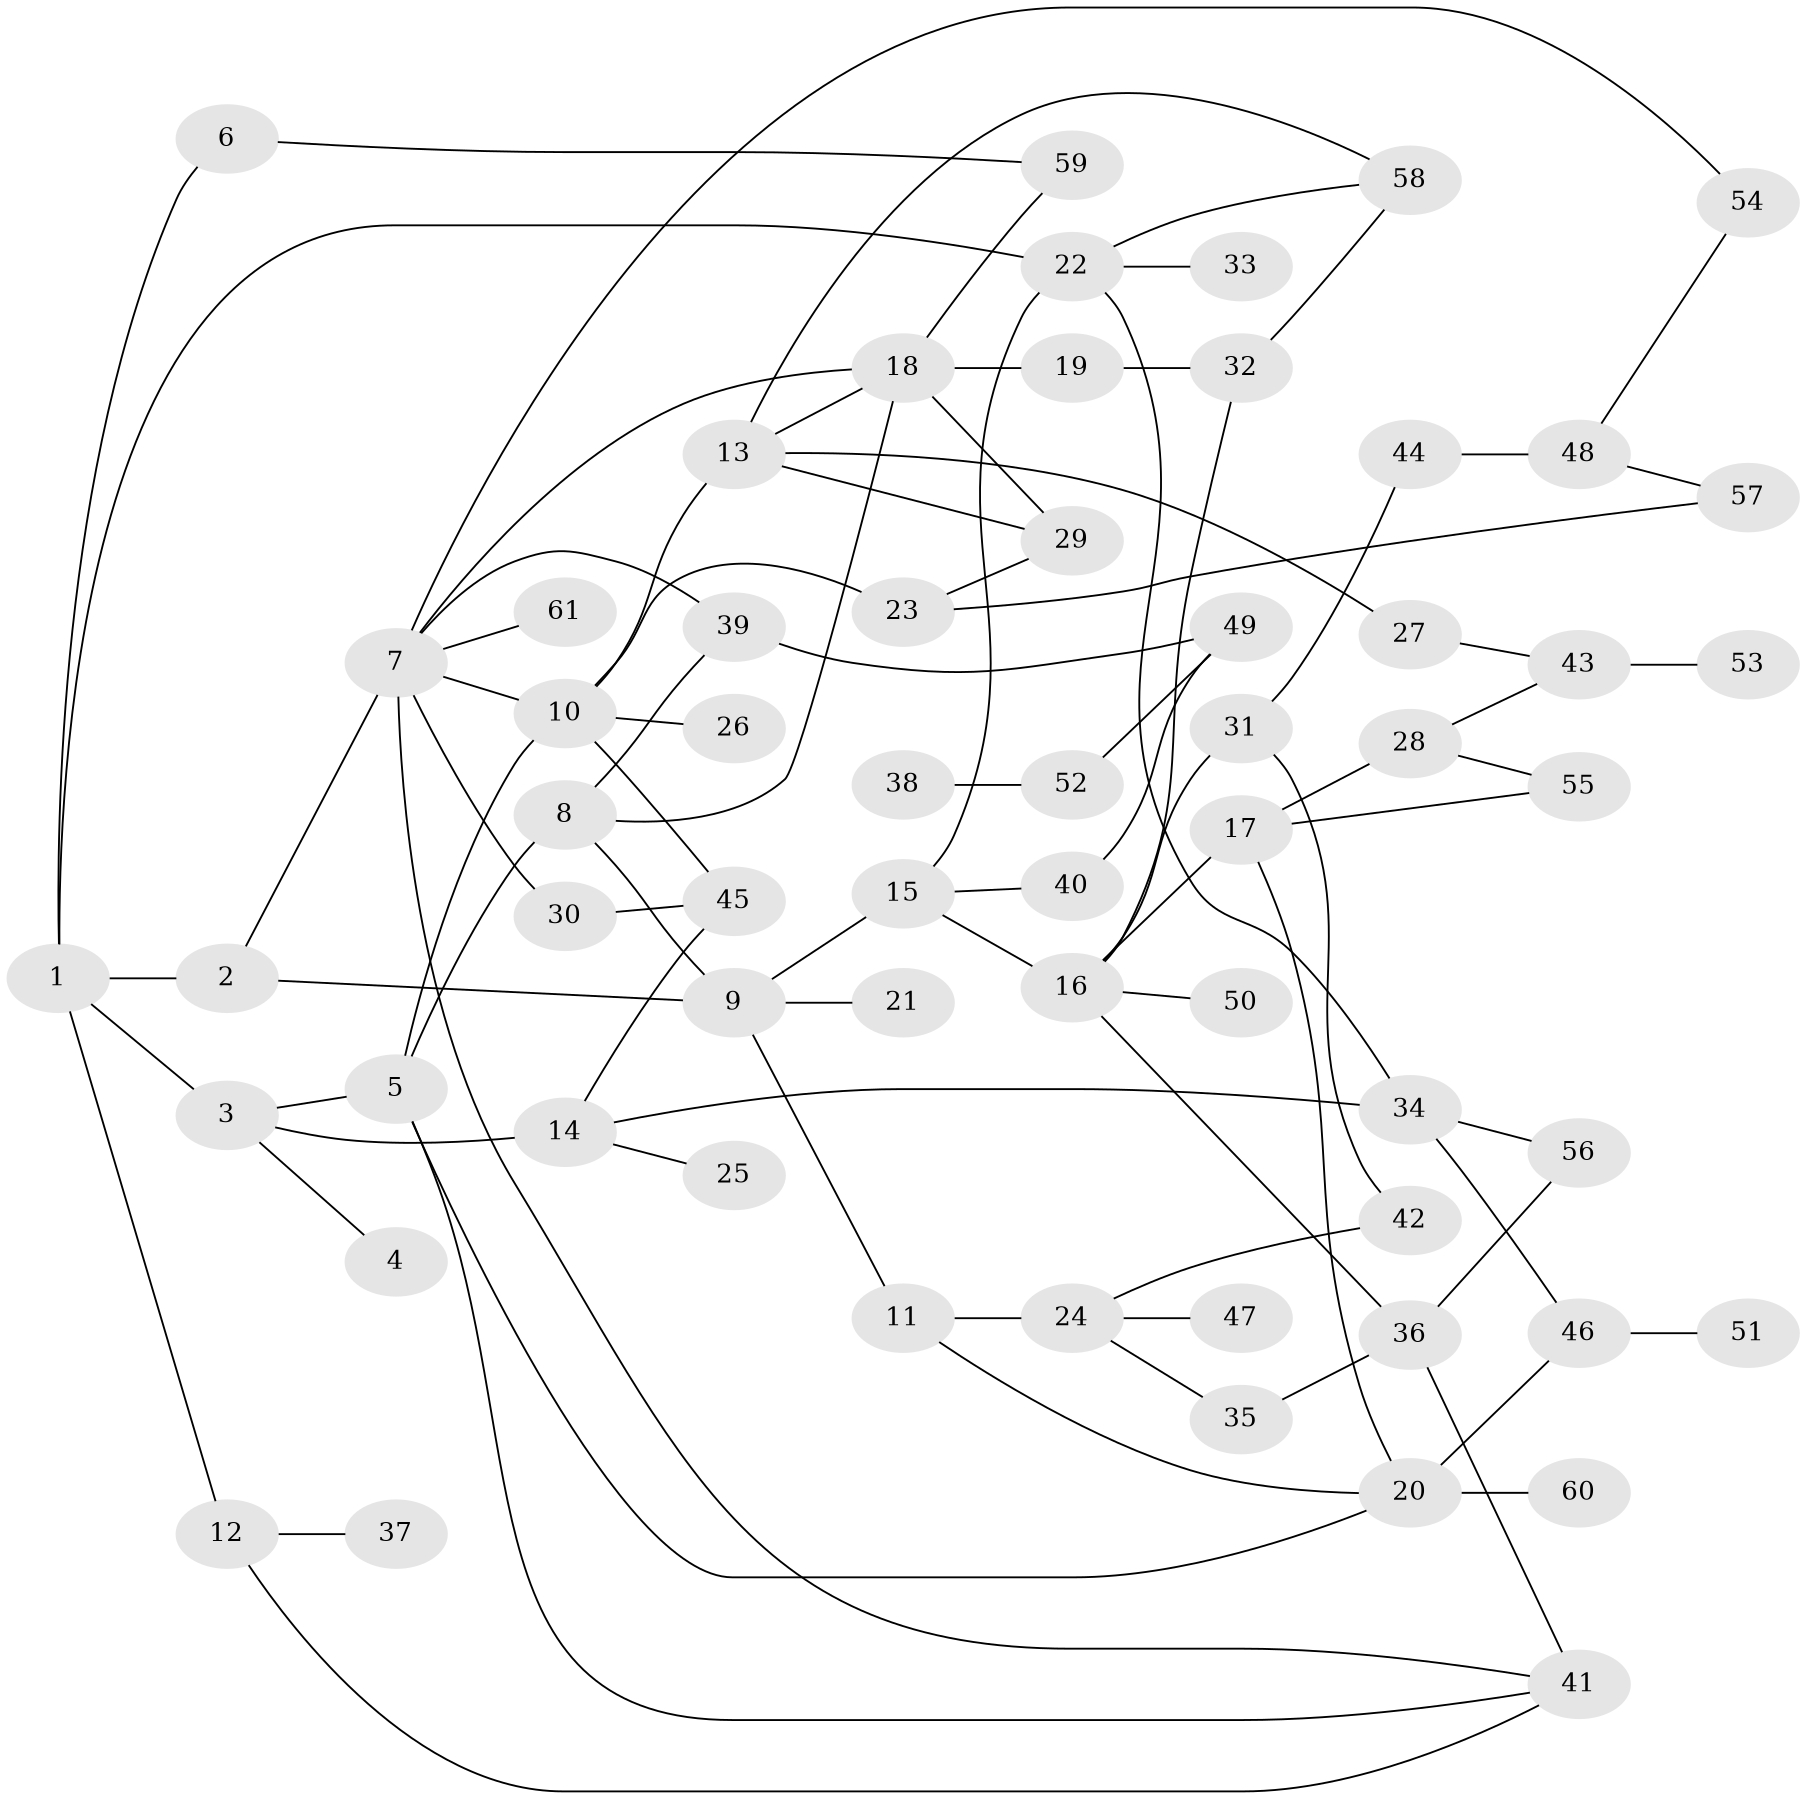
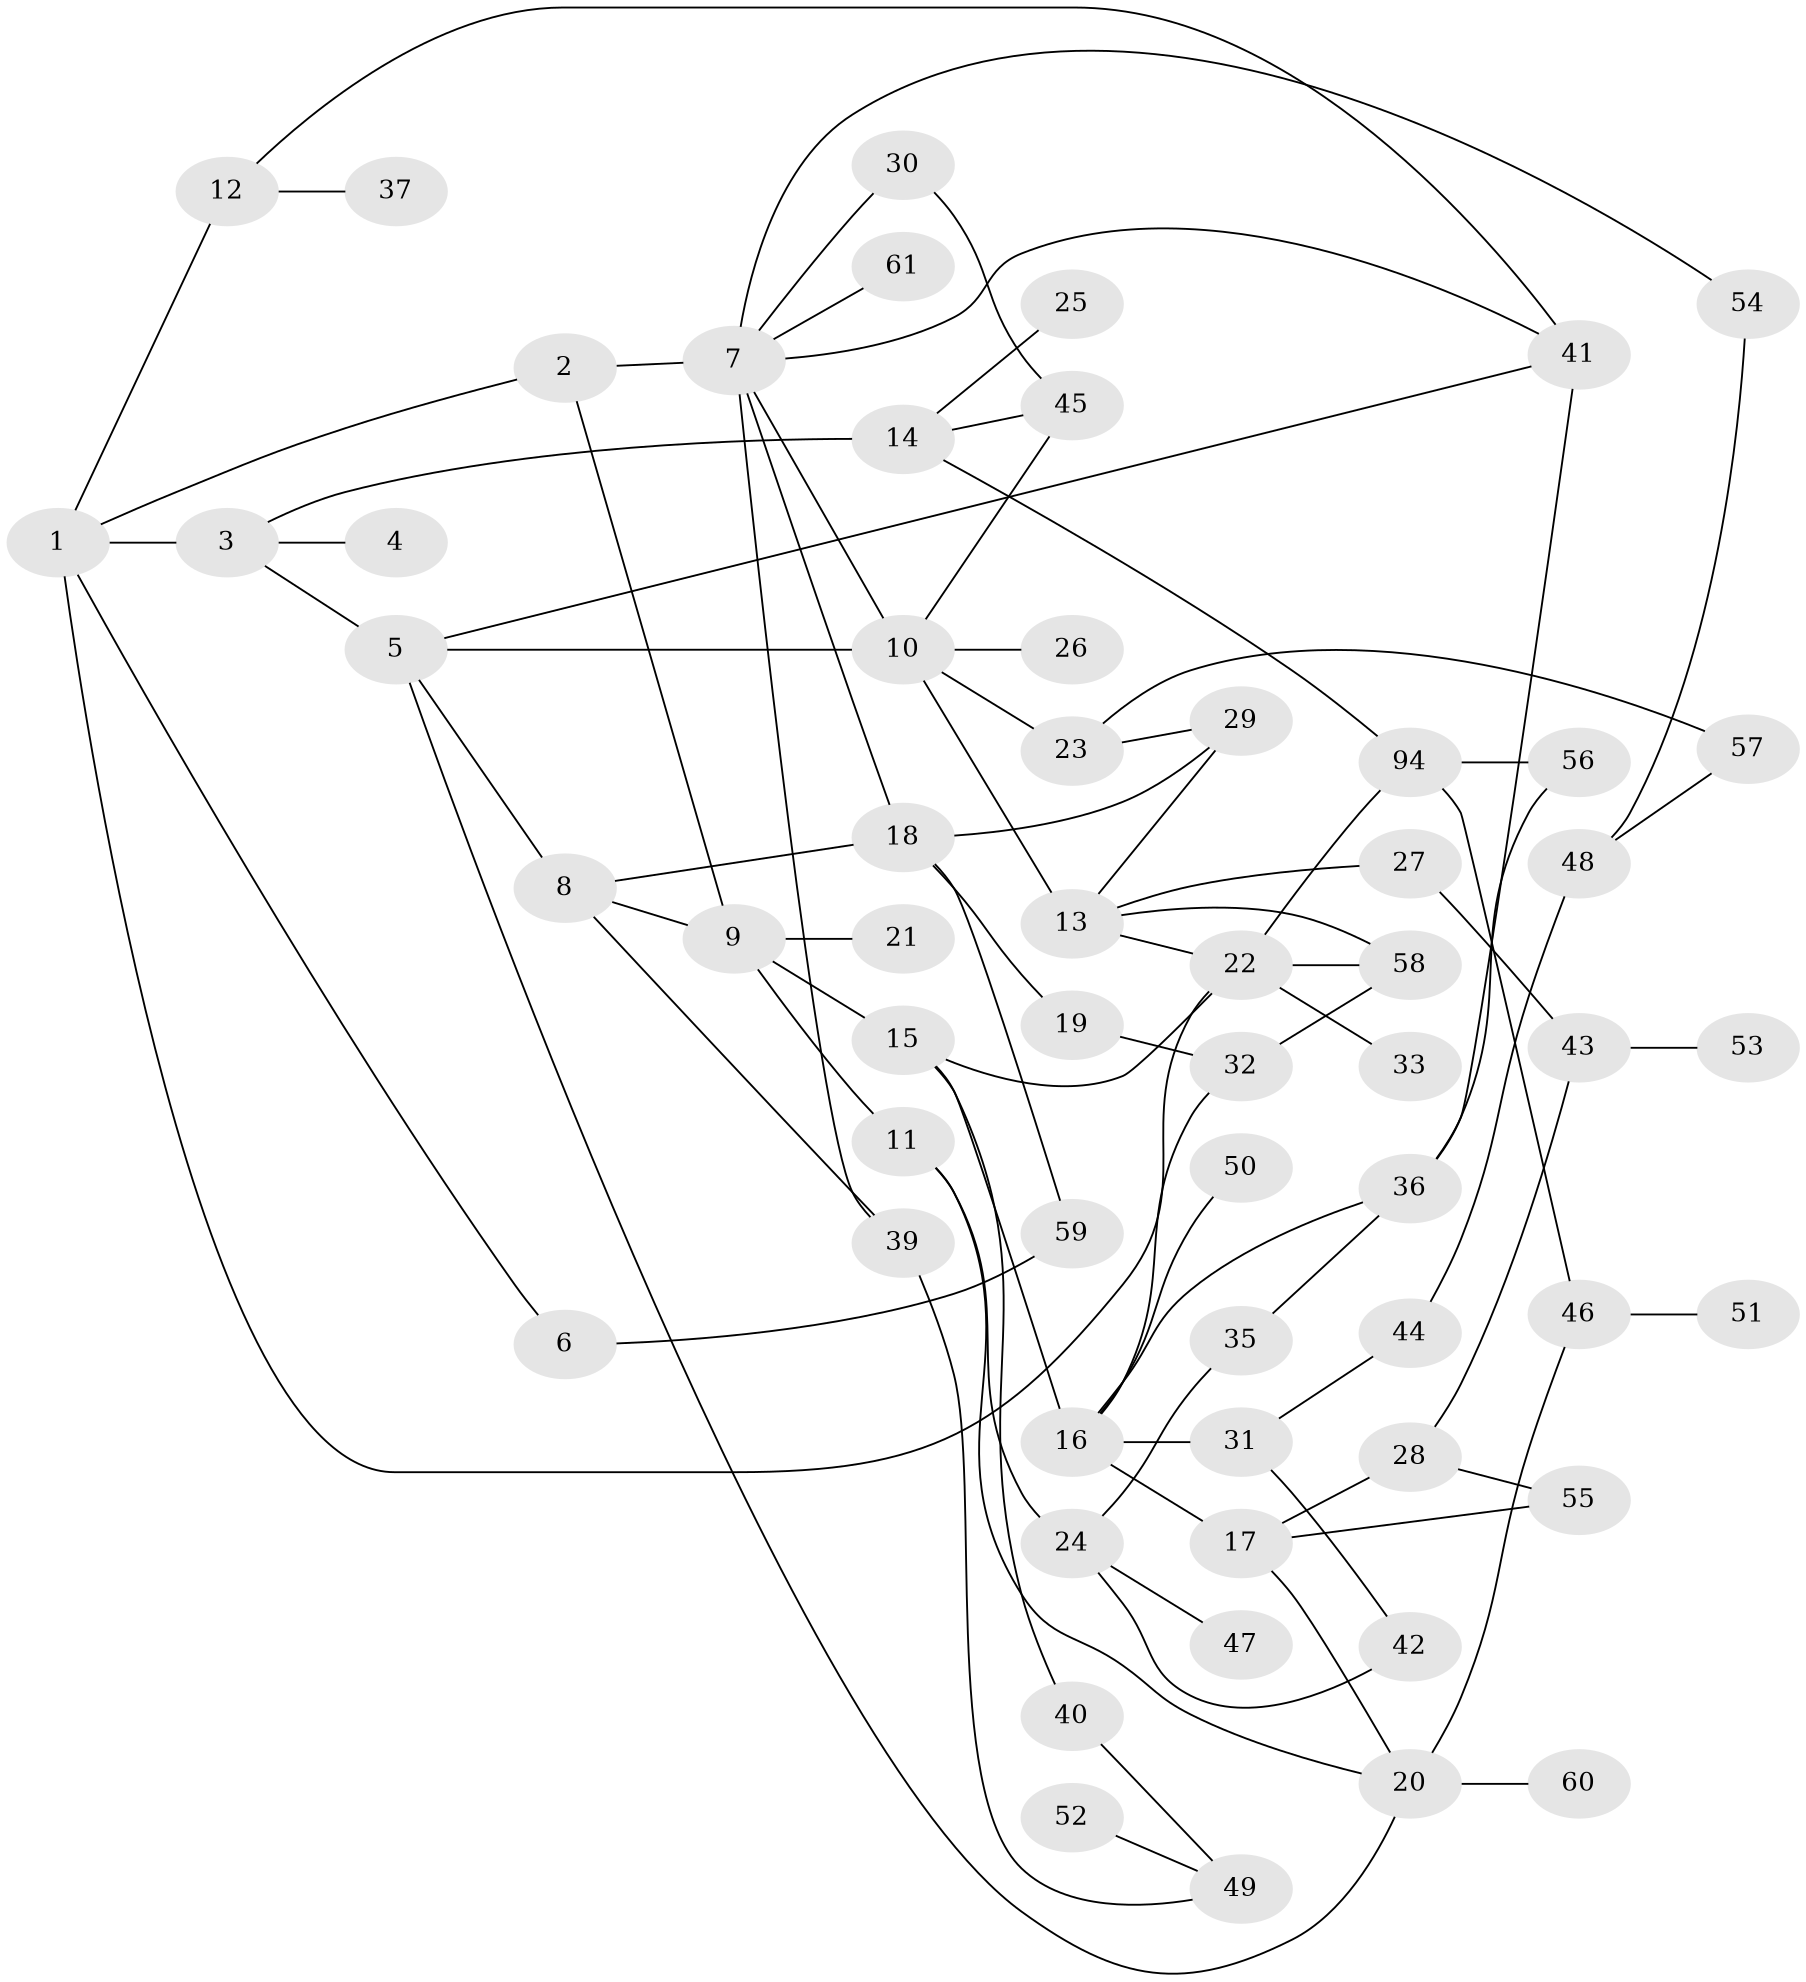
(819, 411) -> (1157, 945)
(903, 785) -> none
(1410, 1110) -> (1410, 762)
